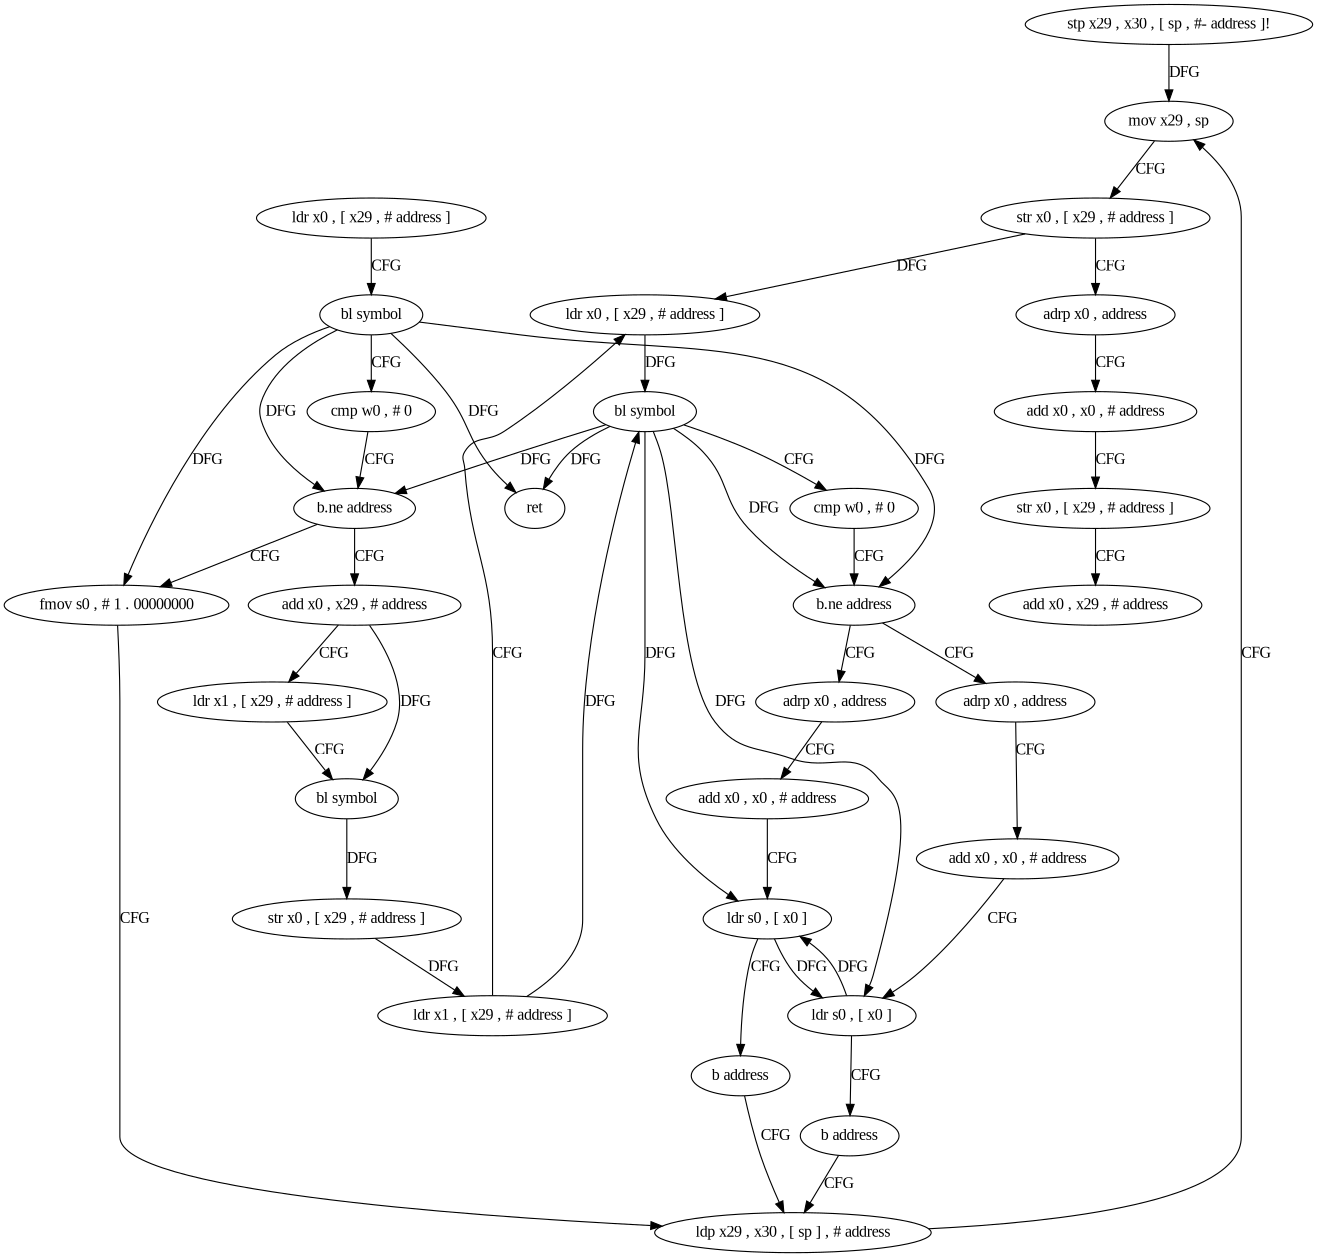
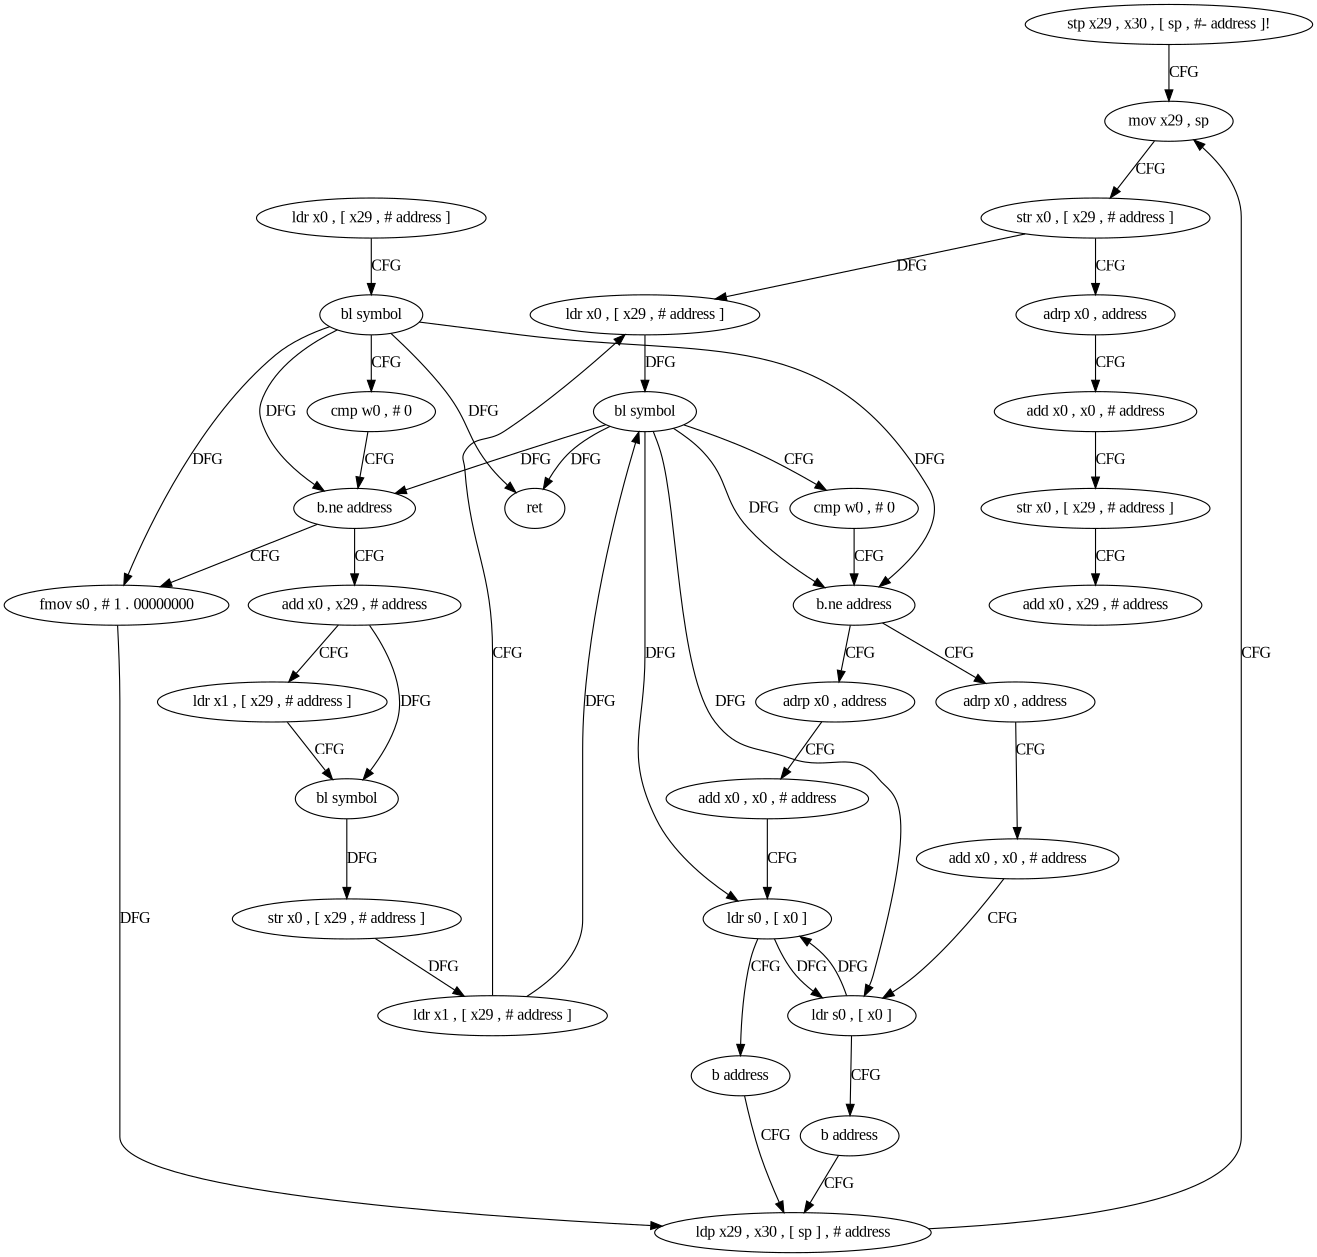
(1184, 73) -> (1184, 73)
(135, 919) -> (135, 919)
